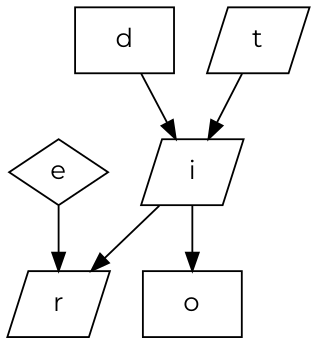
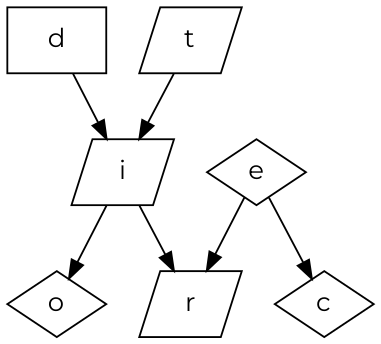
(192, 304) -> (57, 304)
none -> (324, 304)
